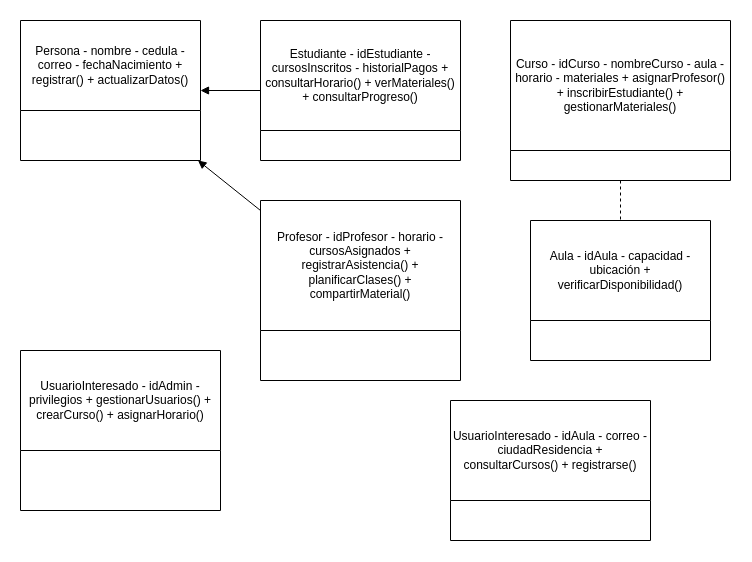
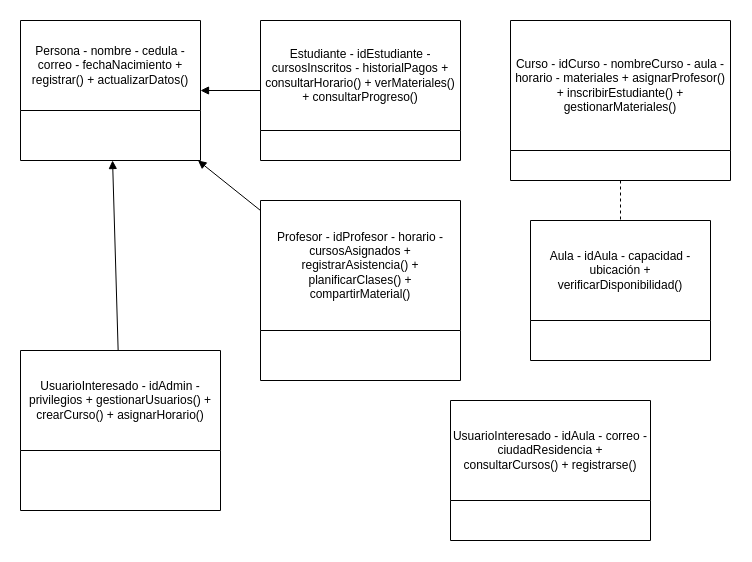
none -> (115, 260)
